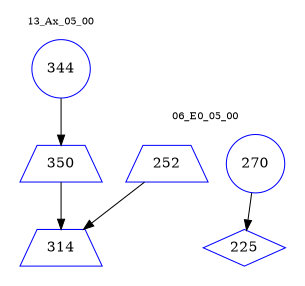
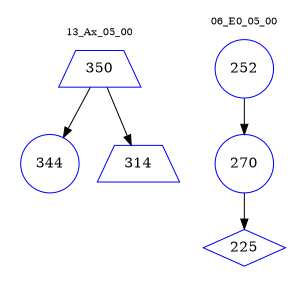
(61, 117) -> (79, 108)
(167, 164) -> (244, 69)
(125, 197) -> (244, 111)
